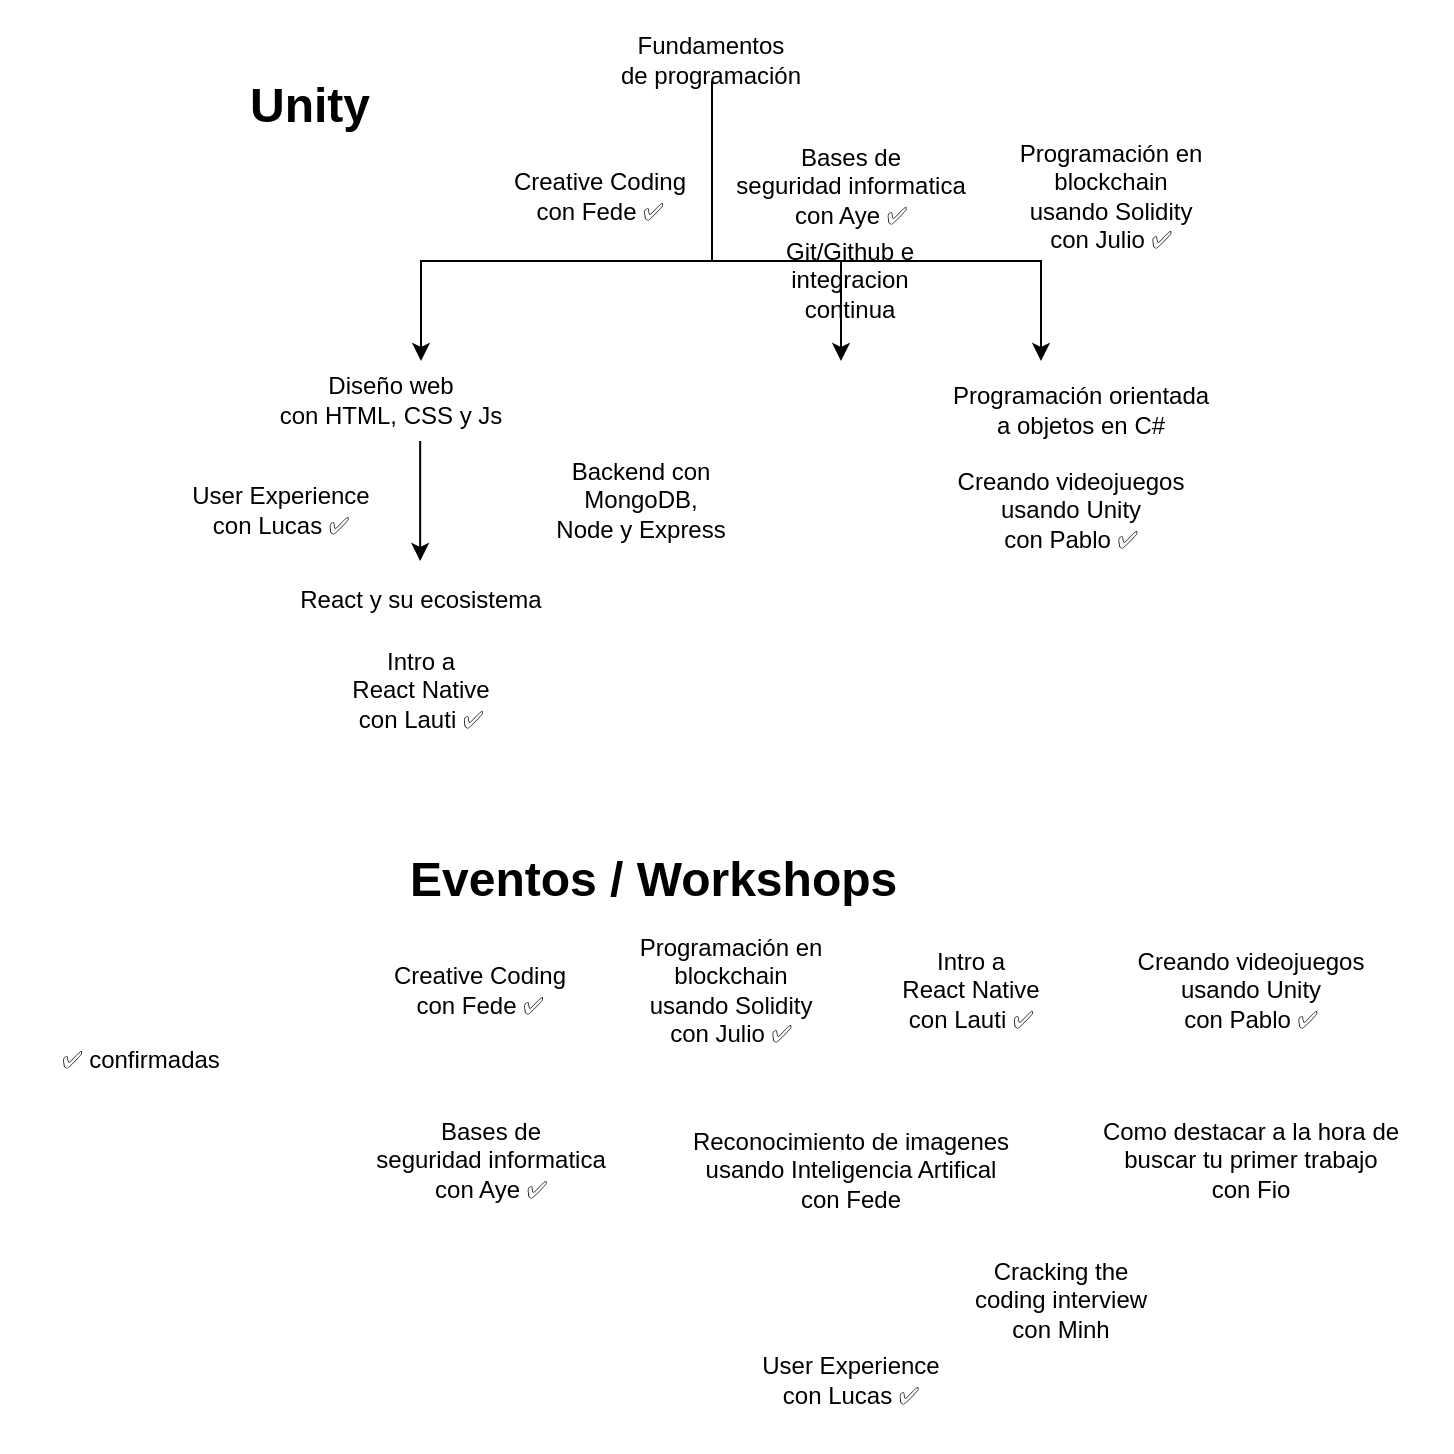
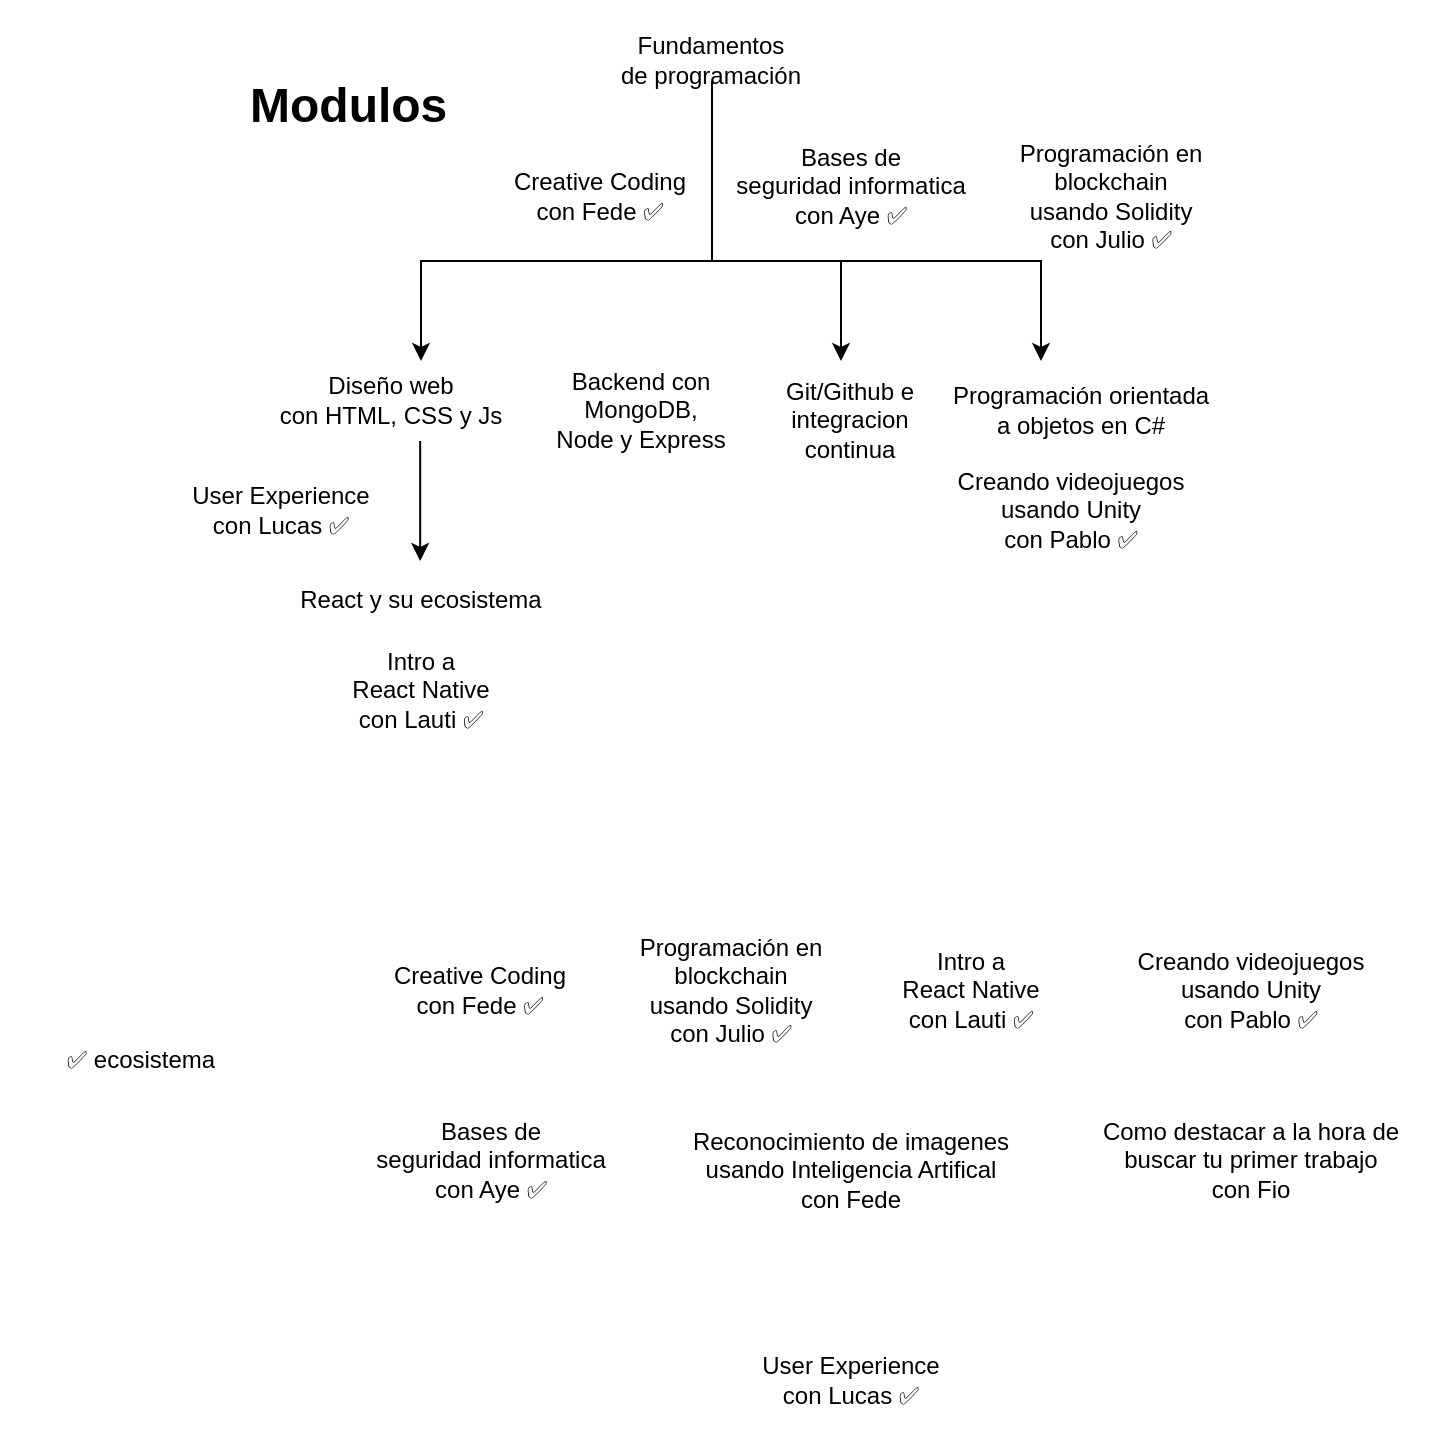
(281, 61) -> (295, 61)
(851, 281) -> (851, 421)
(641, 501) -> (641, 411)
(658, 881) -> none
(142, 1061) -> (142, 1061)
(1061, 1301) -> none
